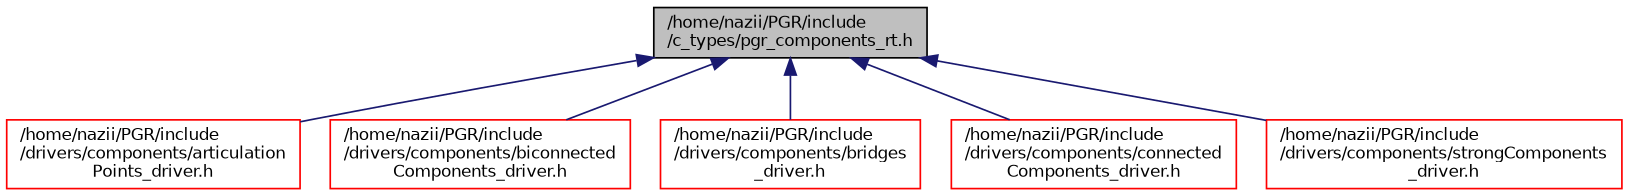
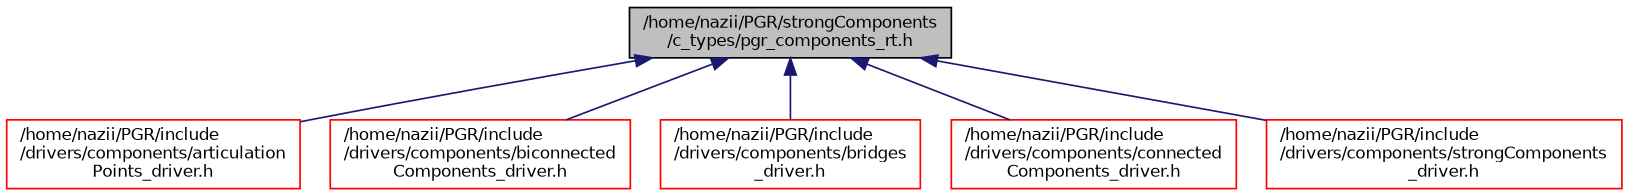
(790, 33) -> (790, 33)
